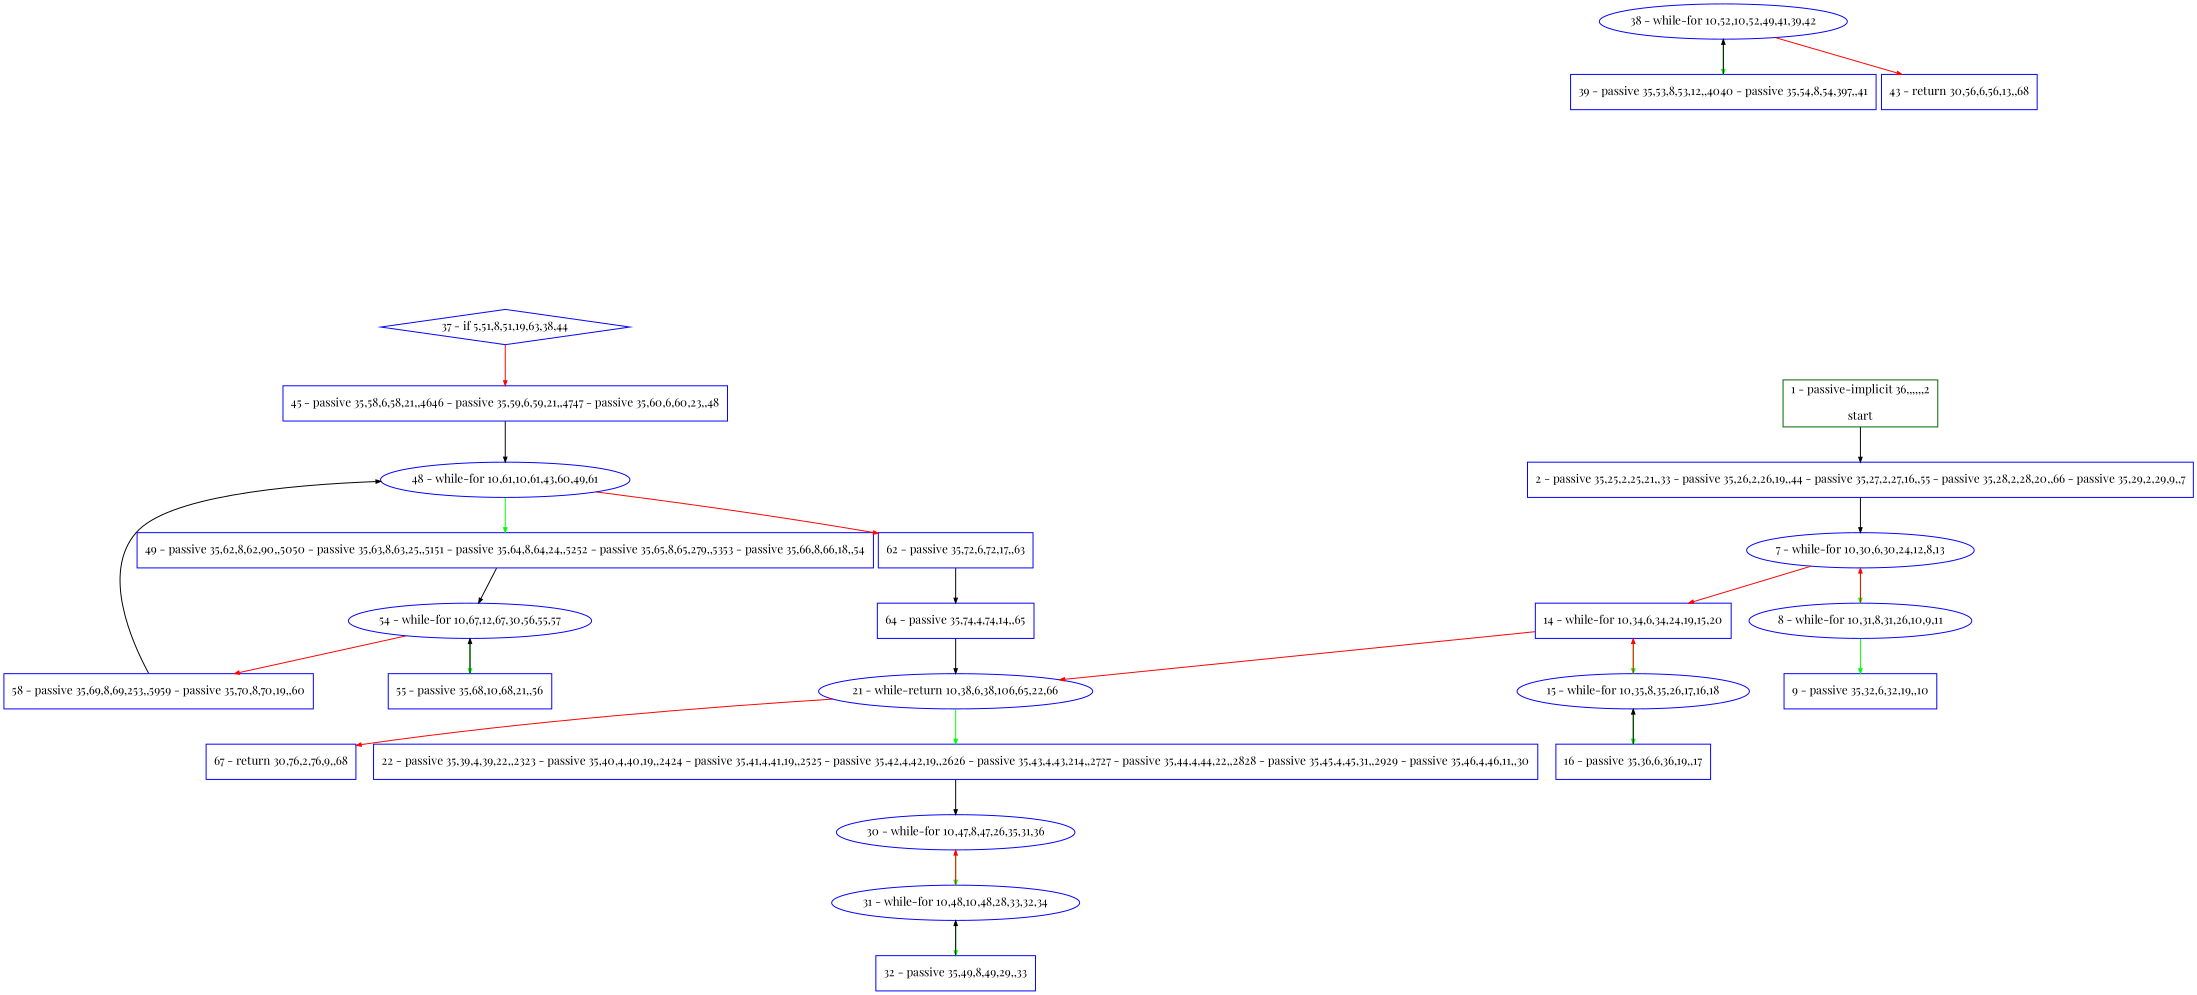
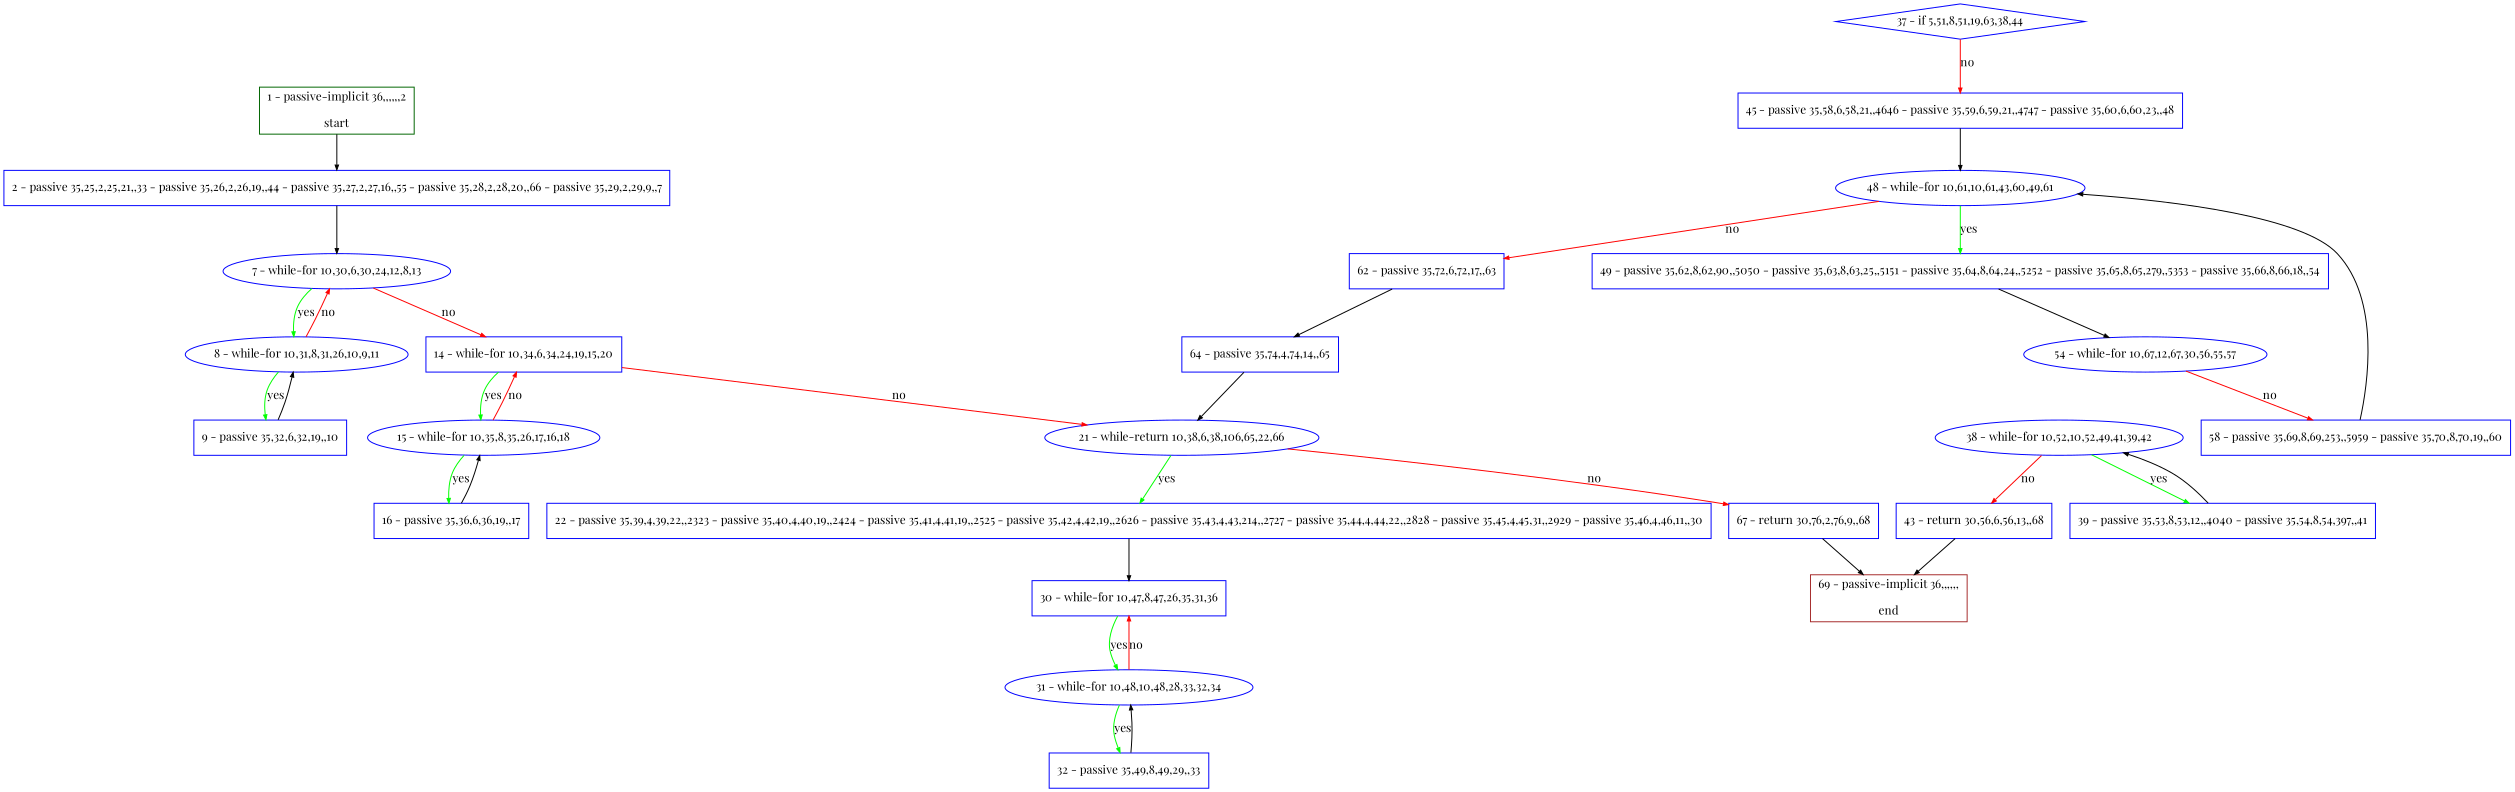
none -> (286, 399)
none -> (1889, 598)
(470, 691) -> none
(956, 832) -> (1129, 598)
(1555, 991) -> (1595, 479)
